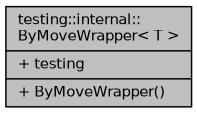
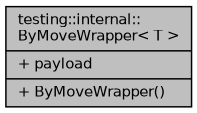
(52, 64) -> (55, 64)
